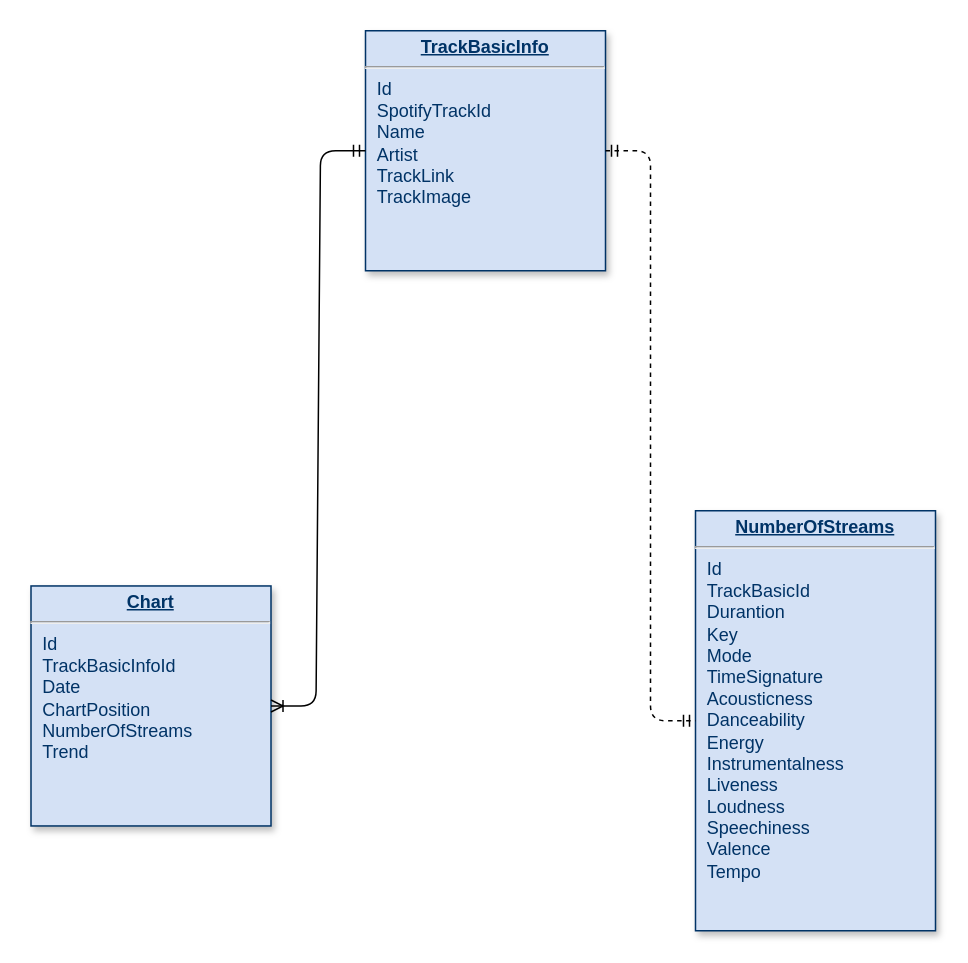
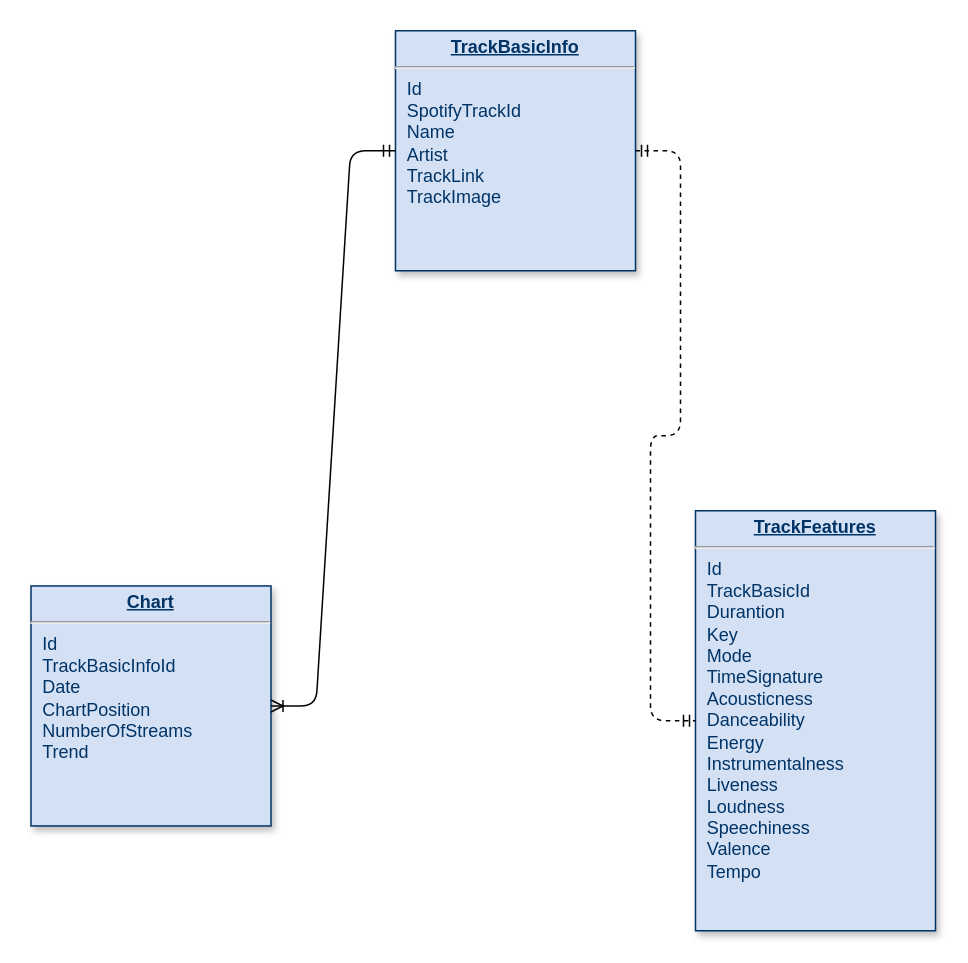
(485, 151) -> (515, 151)
(774, 684) -> (774, 684)
